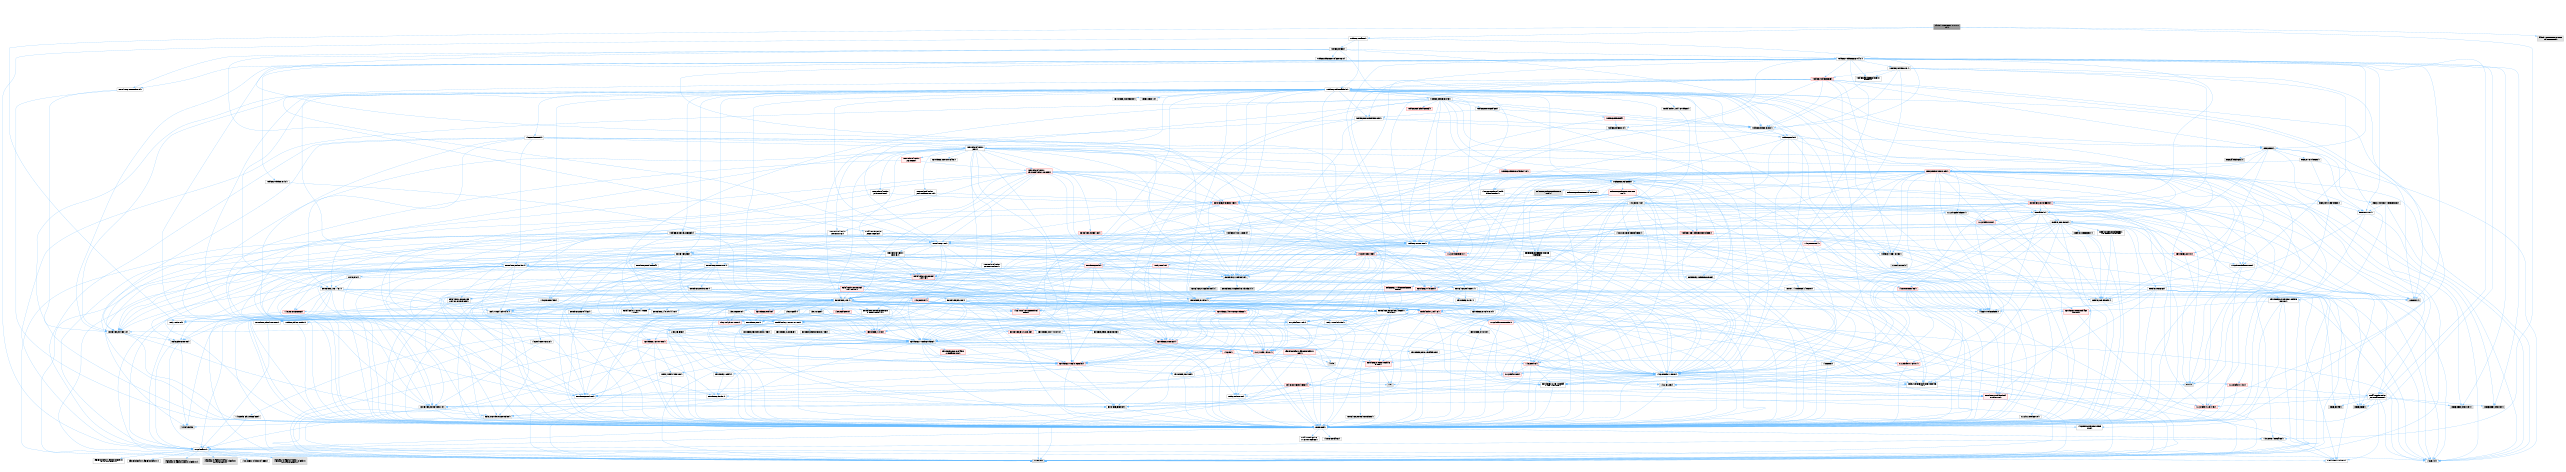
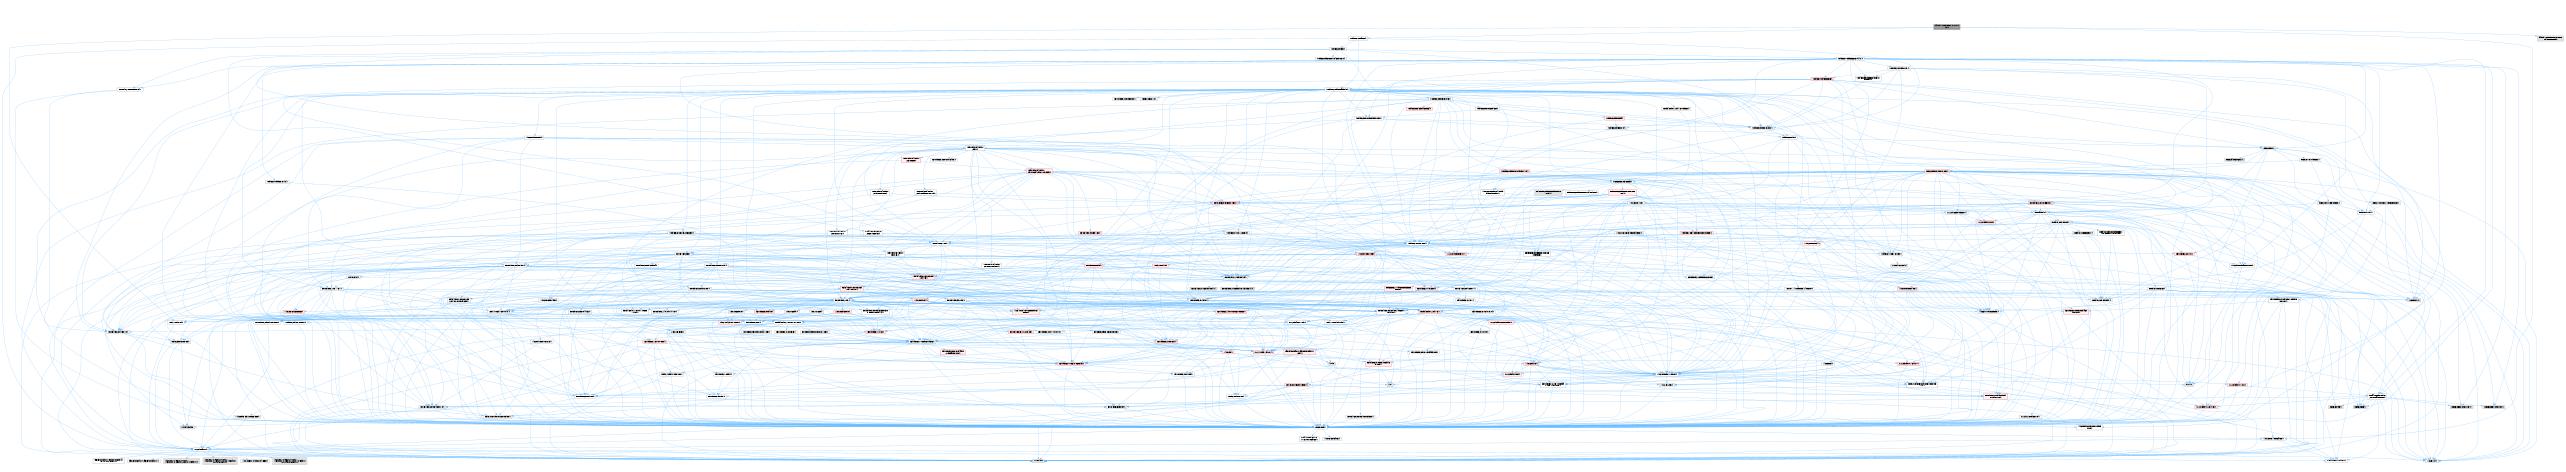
(130, 90) -> (130, 90)
